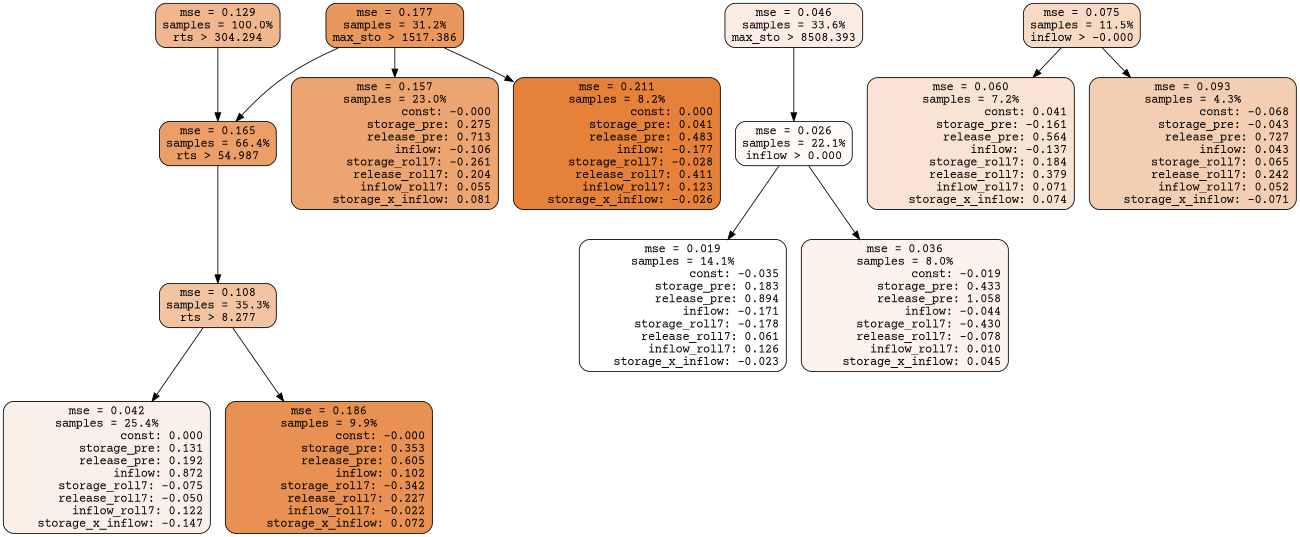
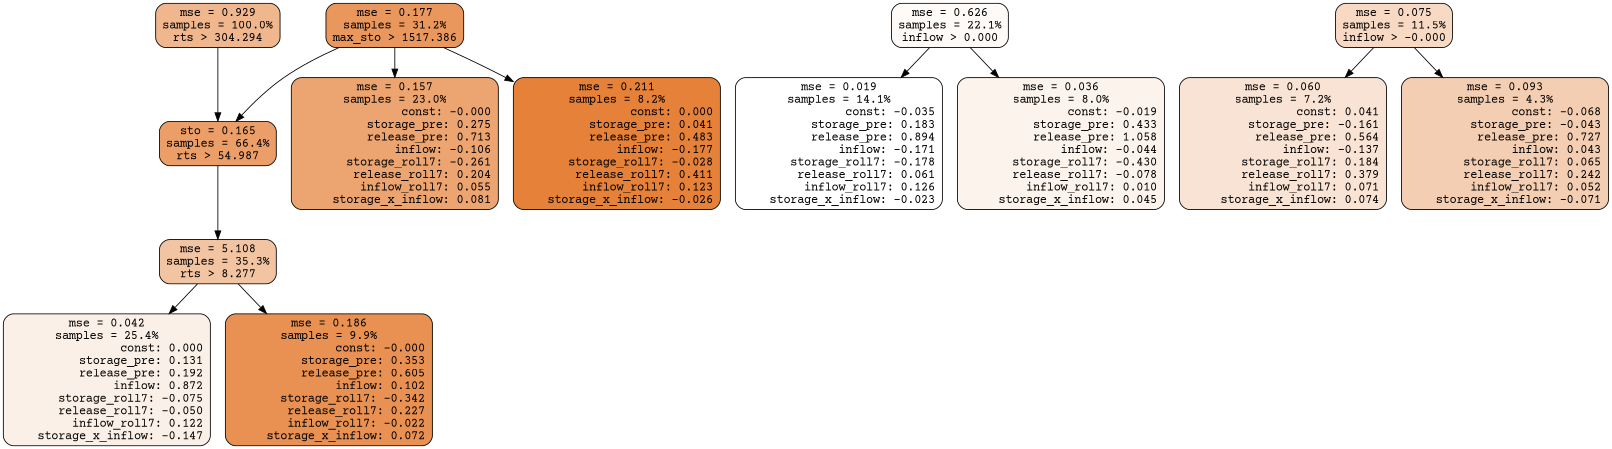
(218, 25) -> (218, 25)
(794, 25) -> none
(218, 144) -> (218, 144)
(794, 144) -> (950, 25)
(218, 306) -> (218, 262)
